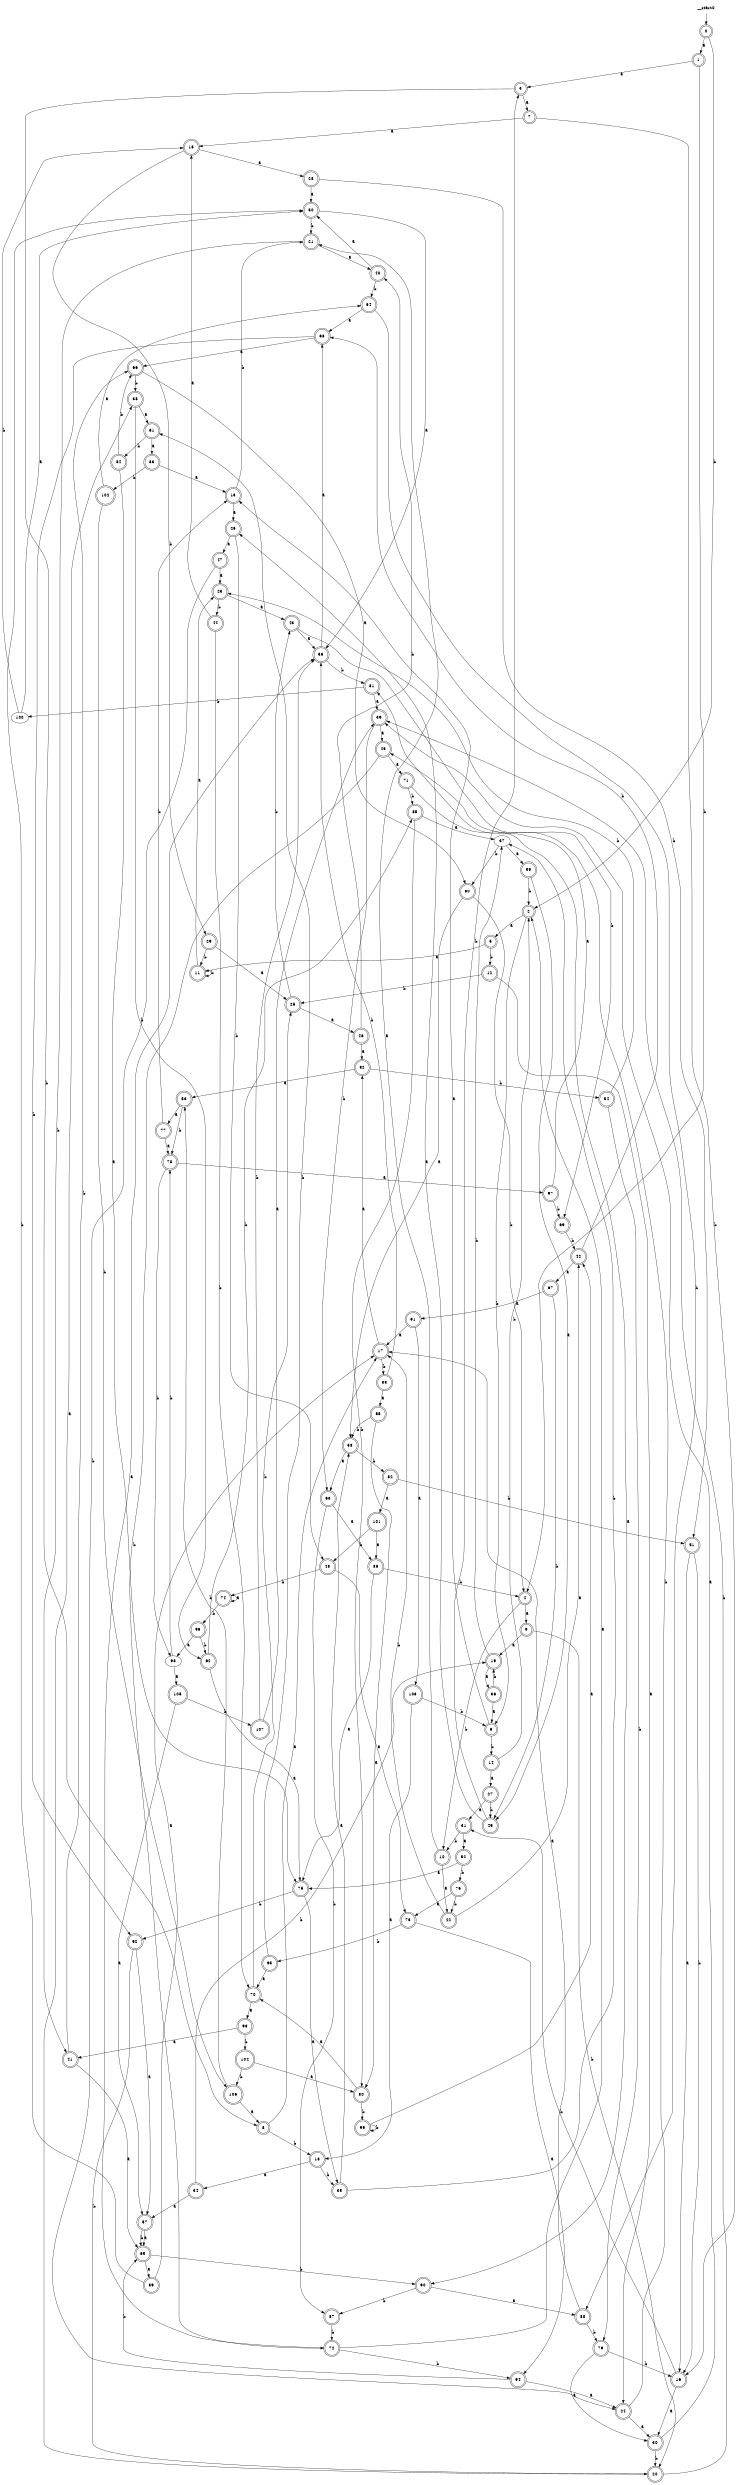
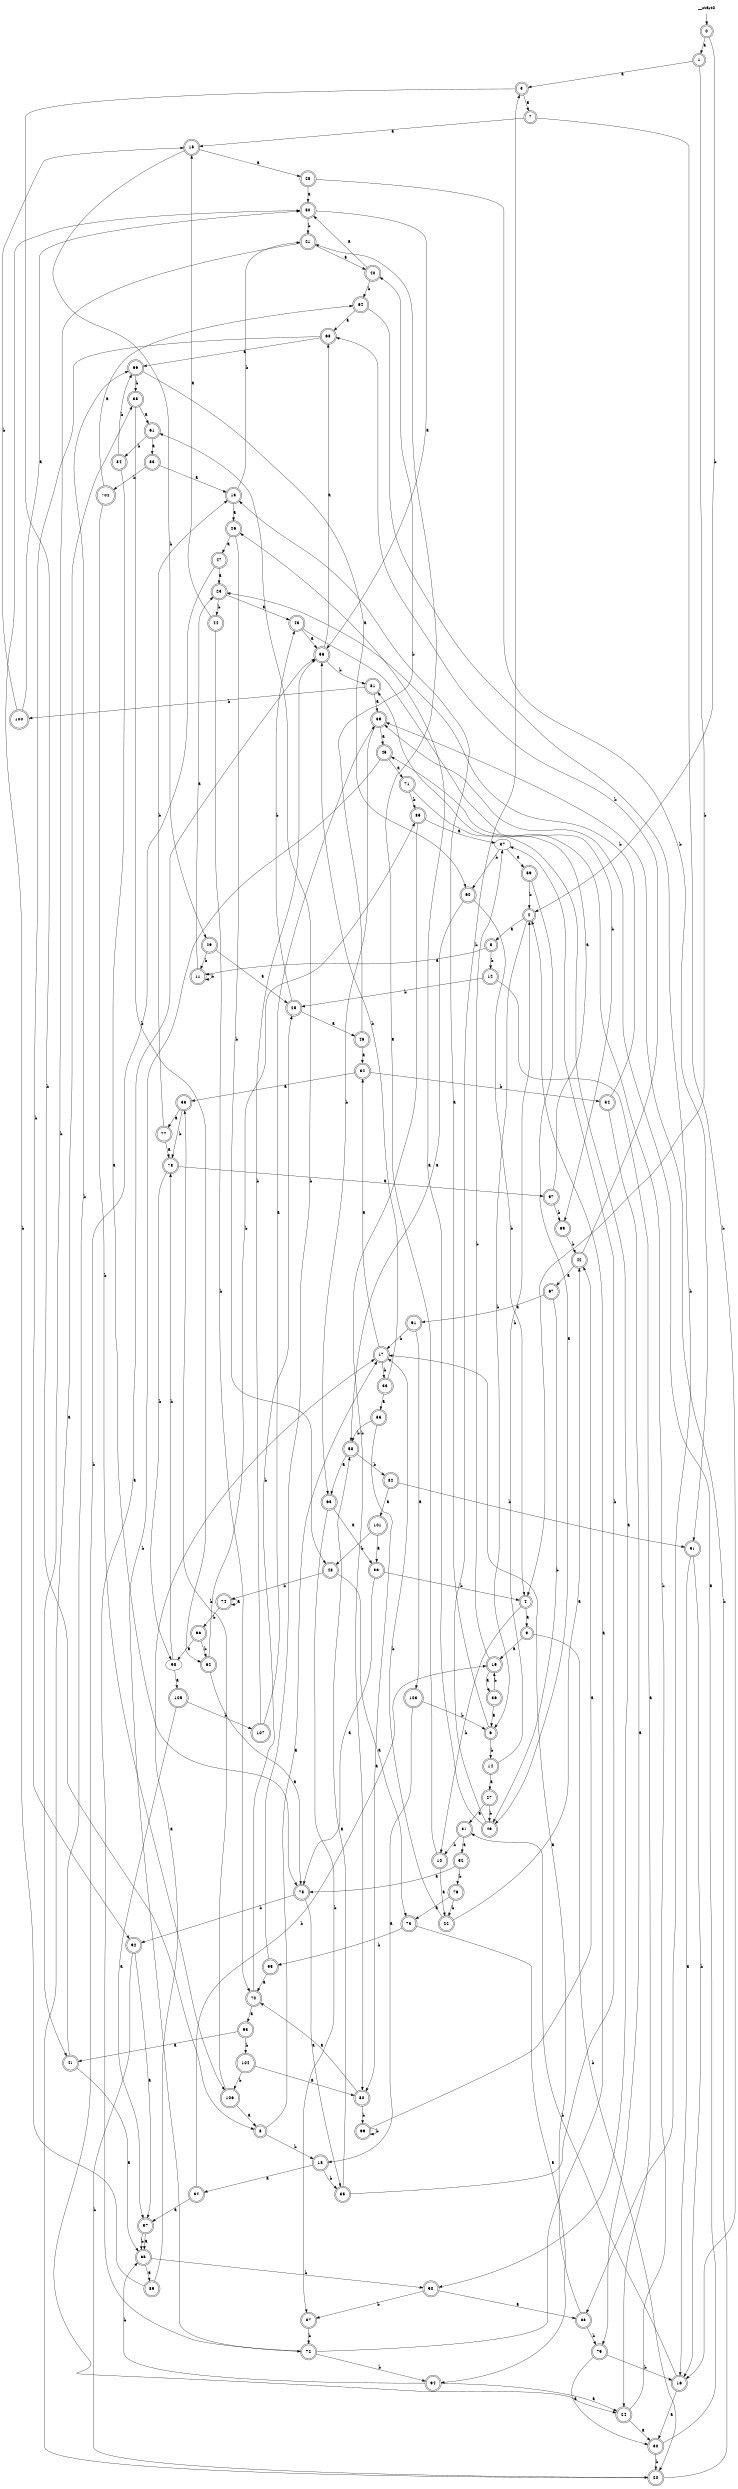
(105, 496) -> (106, 496)
(20, 718) -> (19, 719)
(400, 1335) -> (401, 1339)
(640, 1730) -> (640, 1733)
